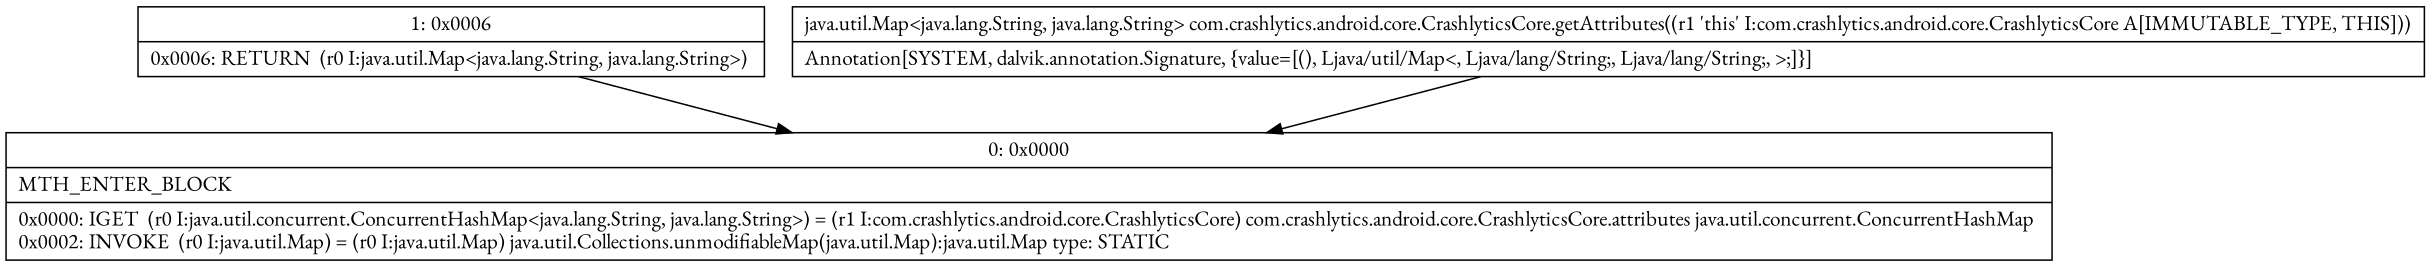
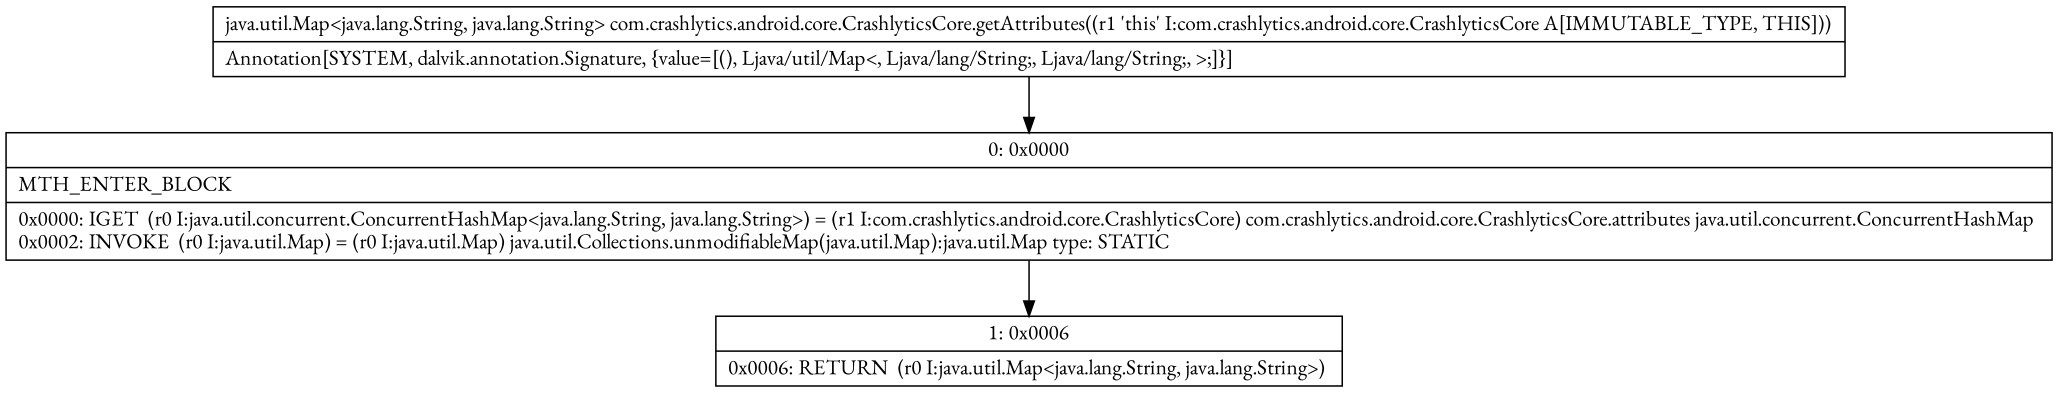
(678, 103) -> (1029, 281)
